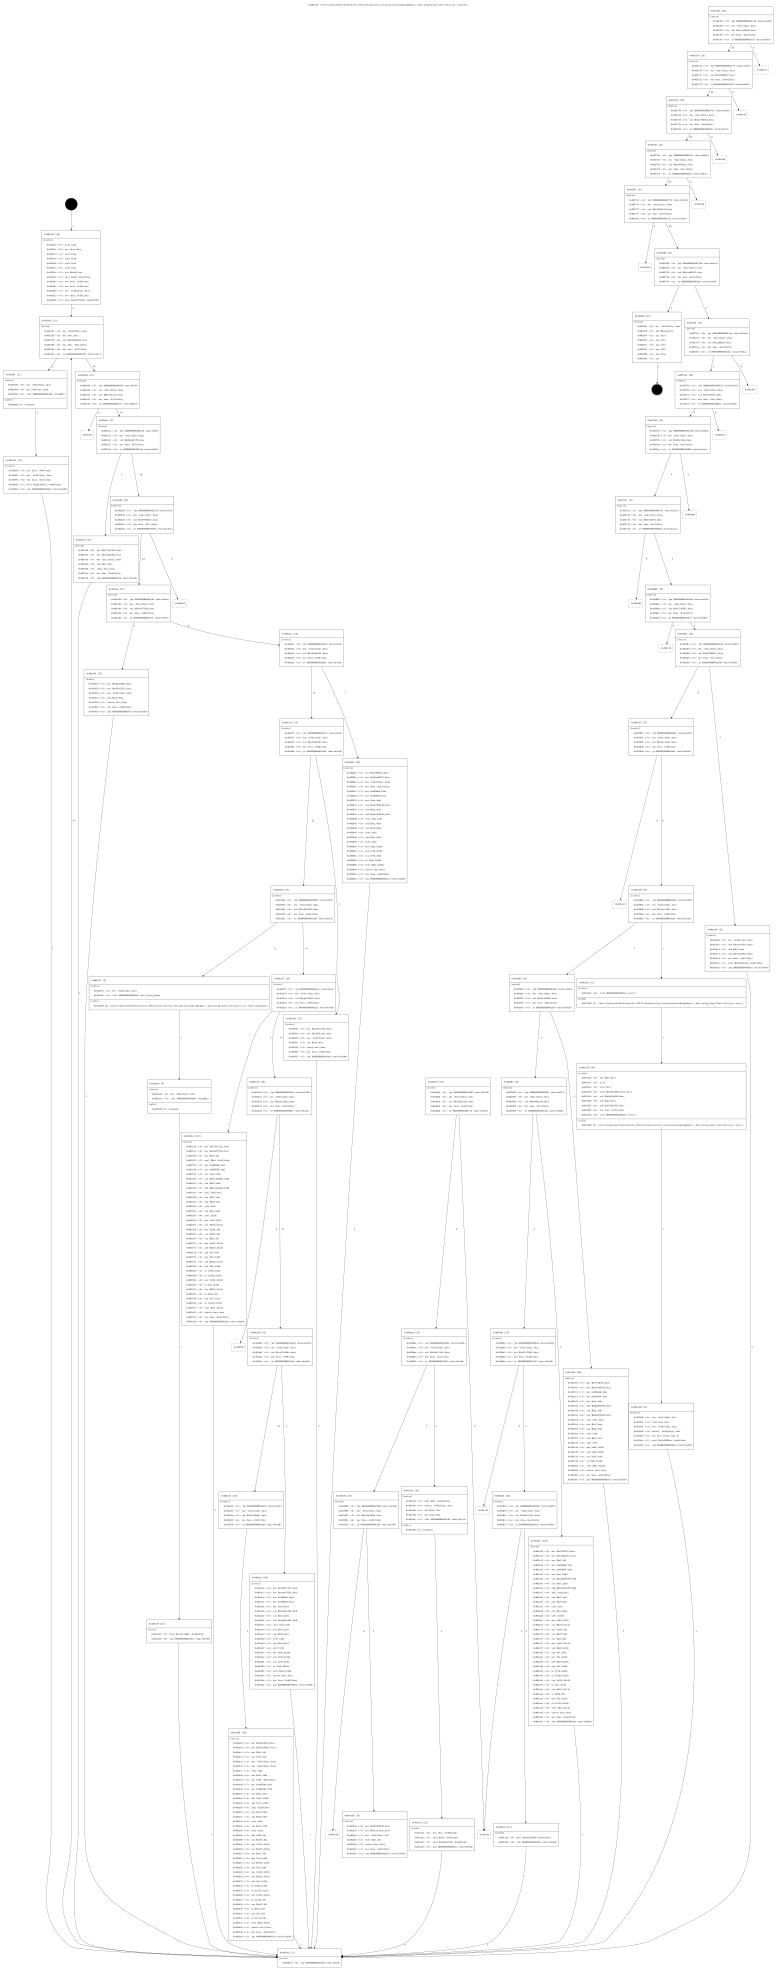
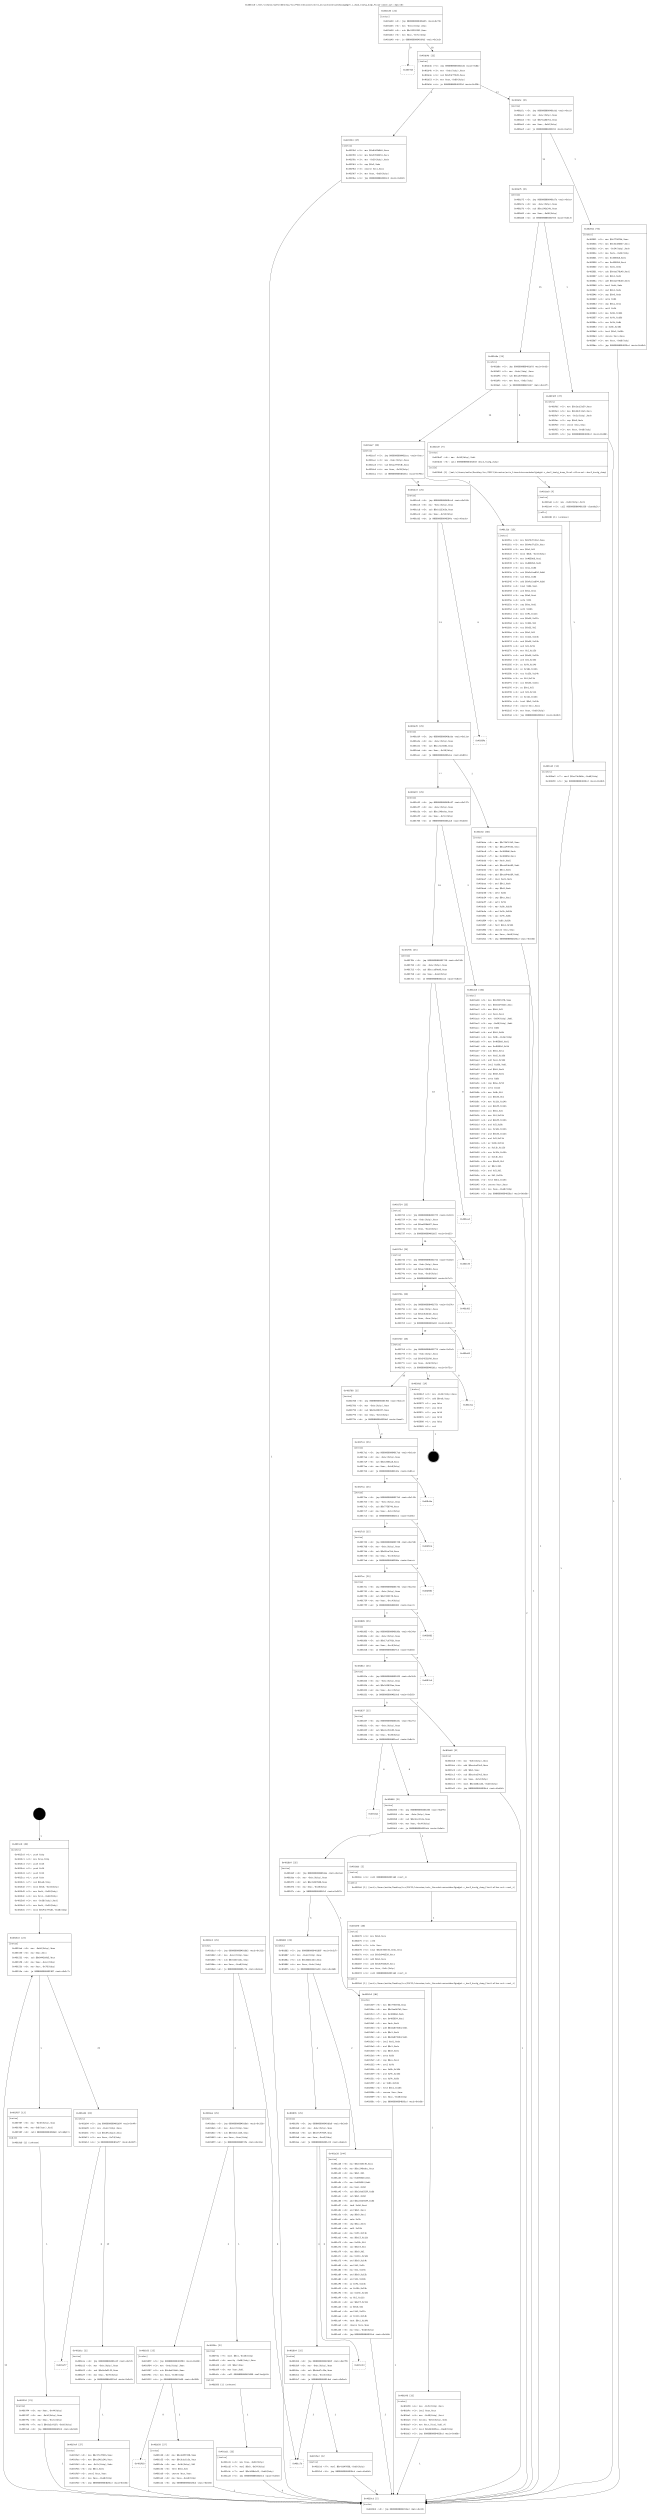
(674, 298) -> (427, 1375)
(135, 474) -> none
none -> (435, 885)
none -> (286, 2498)
